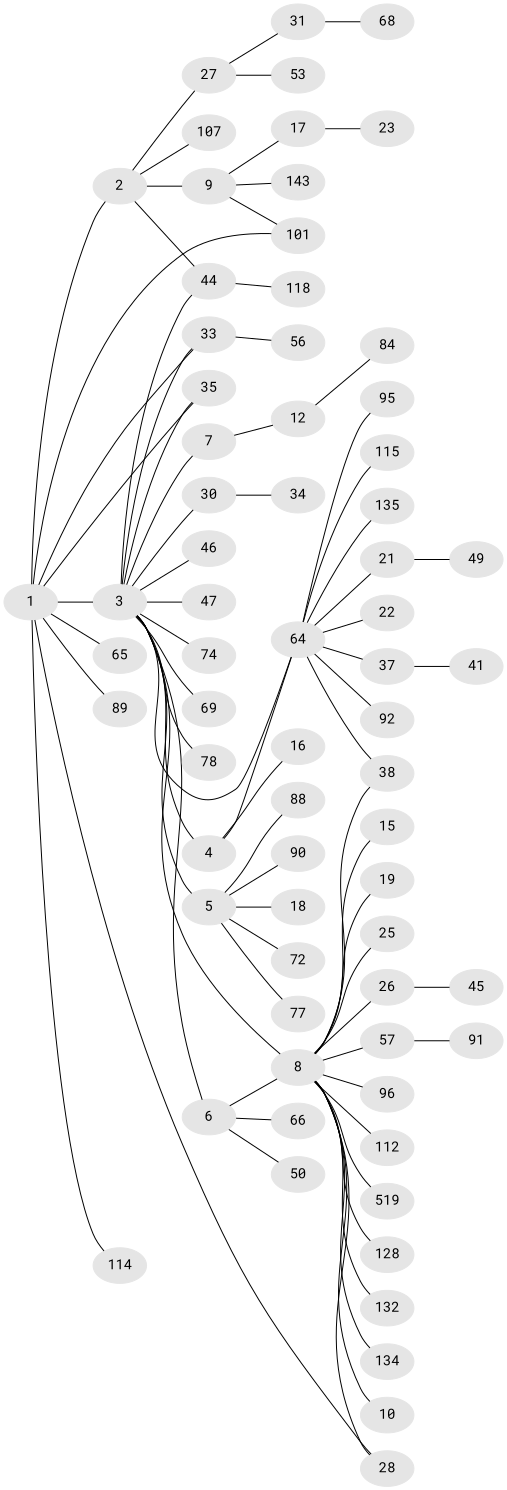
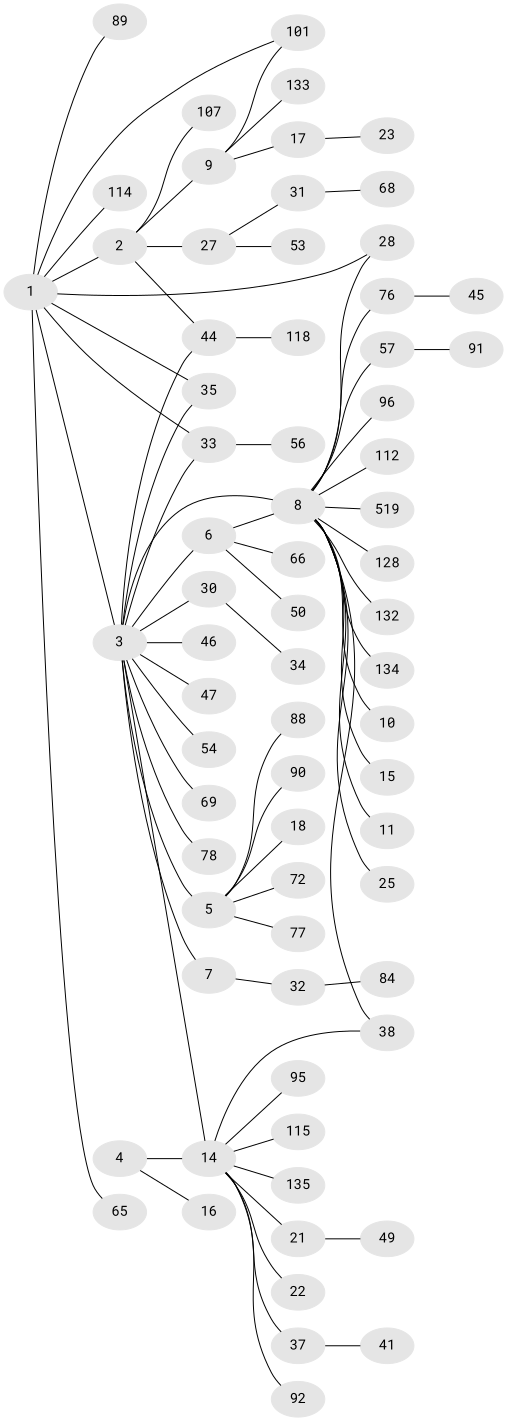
(298, 182) -> (298, 86)
(298, 419) -> (298, 987)
(298, 640) -> (209, 1159)
(209, 656) -> (209, 750)
(166, 727) -> none
(387, 880) -> (387, 831)
(387, 987) -> (387, 296)
